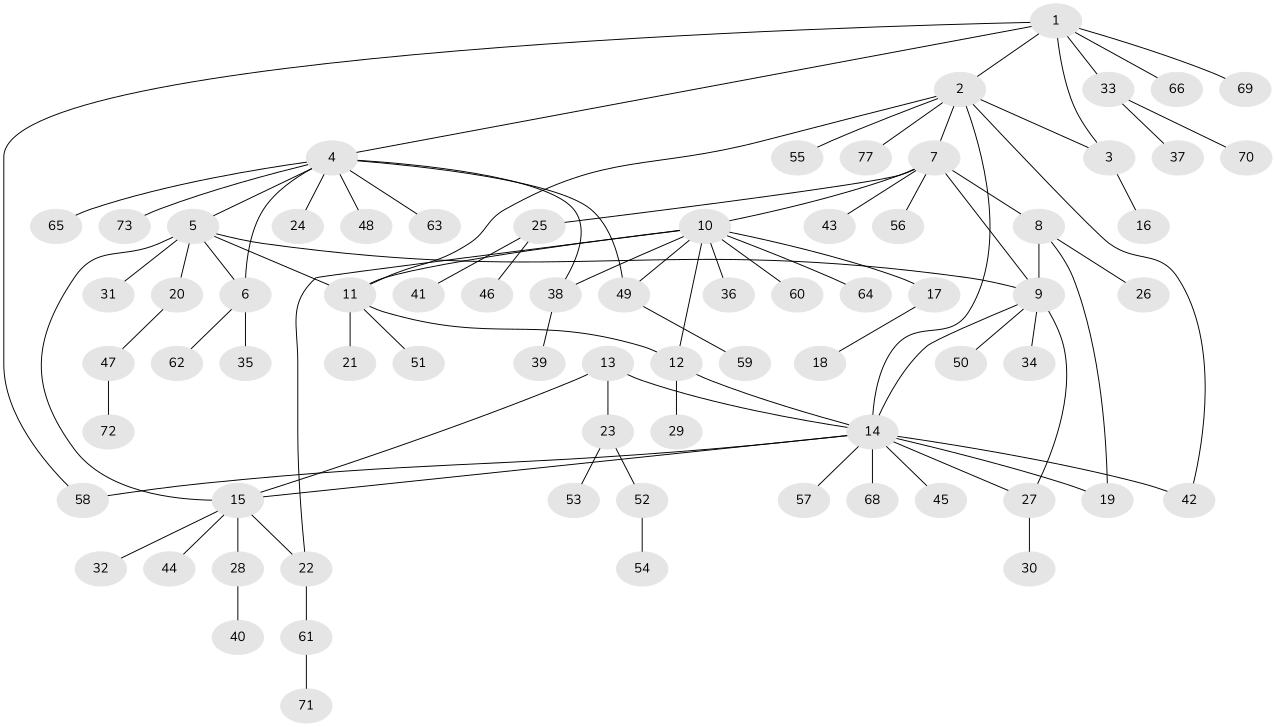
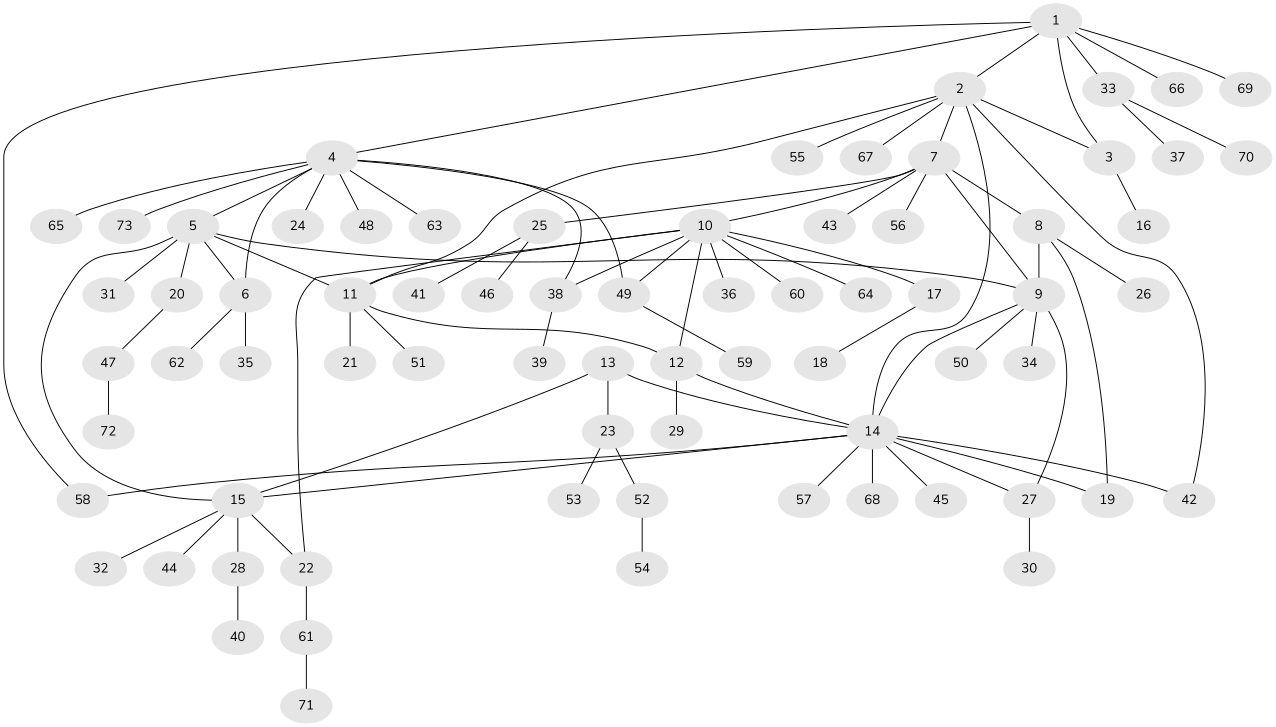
(866, 158) -> (866, 158)
